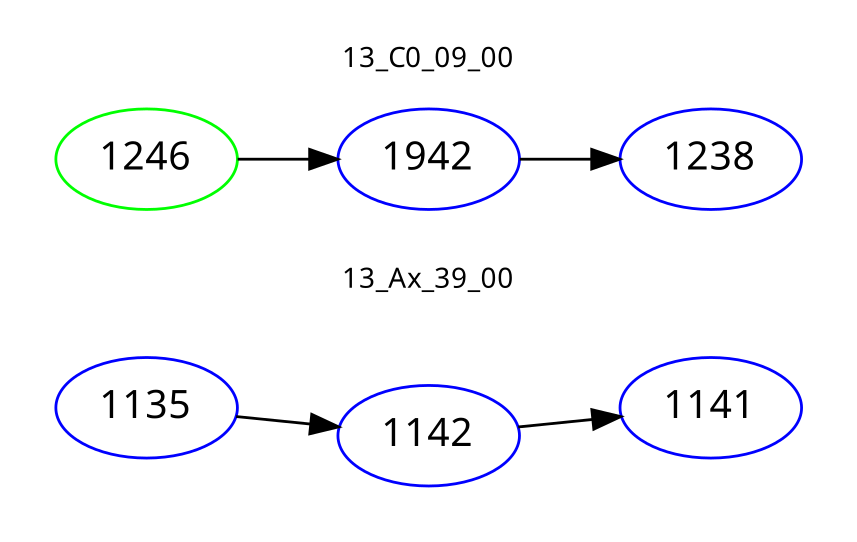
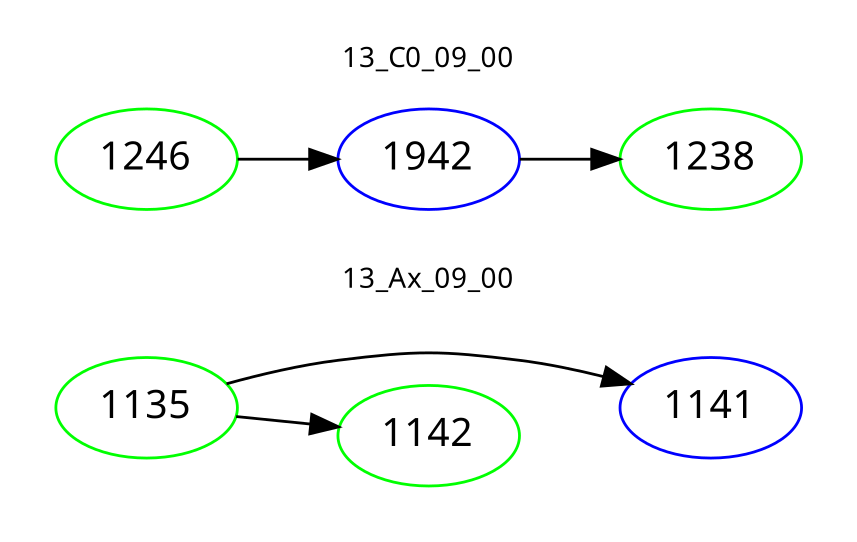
(711, 159) -> (711, 159)
(429, 281) -> (429, 281)
(147, 408) -> (147, 408)
(555, 423) -> (415, 353)
(429, 436) -> (429, 436)
